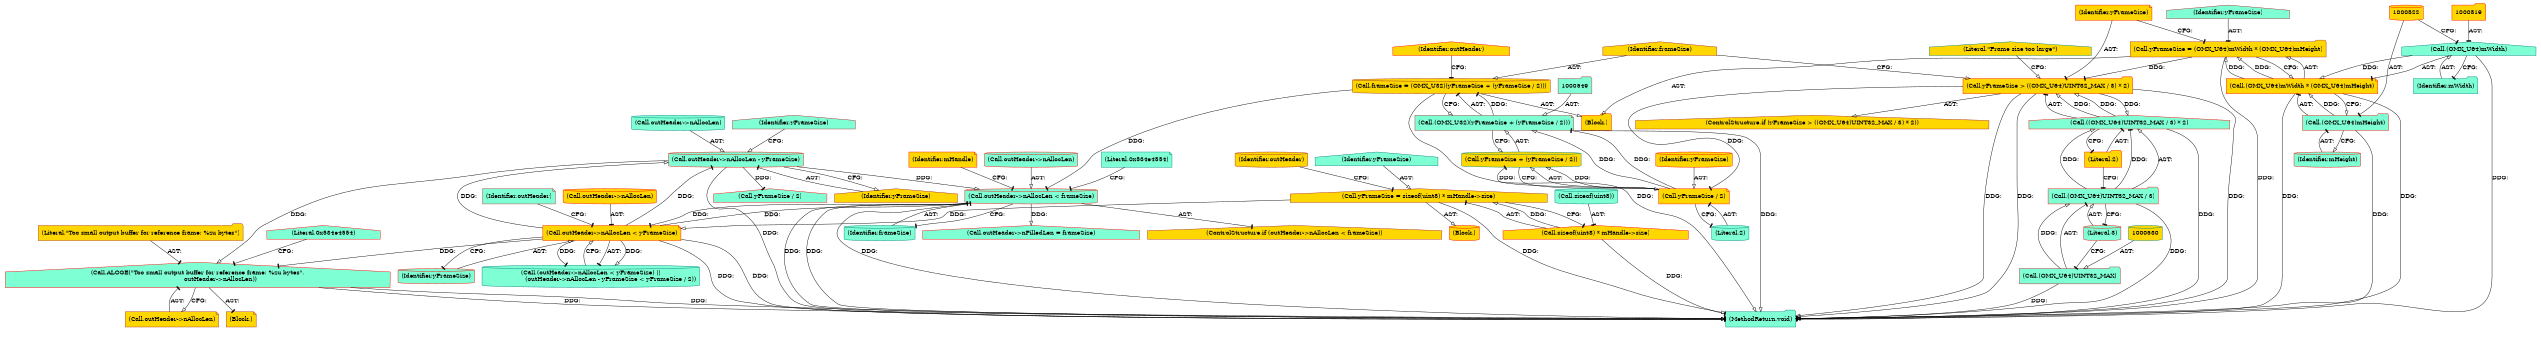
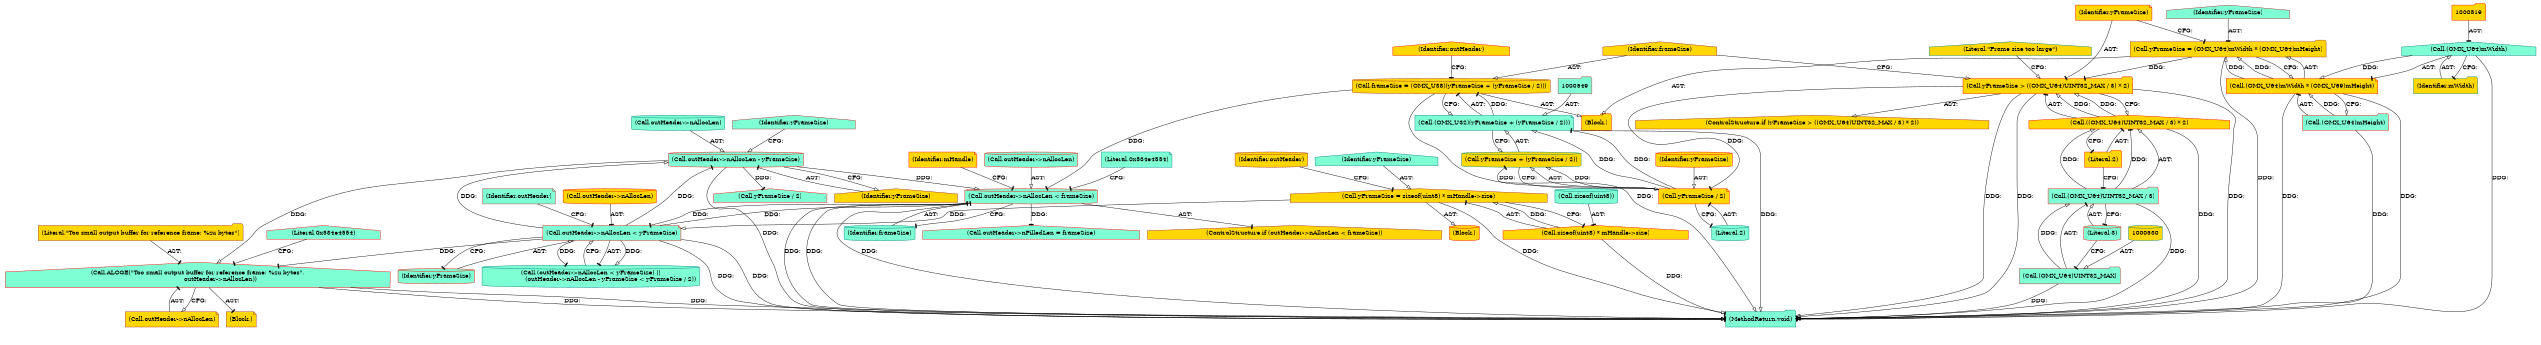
(2406, 13) -> none
(1451, 86) -> (1451, 86)
(2302, 86) -> (2302, 86)
(2446, 86) -> (2446, 86)
(2133, 104) -> (2133, 104)
(1494, 123) -> (1494, 123)
(2129, 123) -> (2129, 123)
(2327, 160) -> none
(1031, 213) -> (1031, 213)
(612, 233) -> (612, 233)
